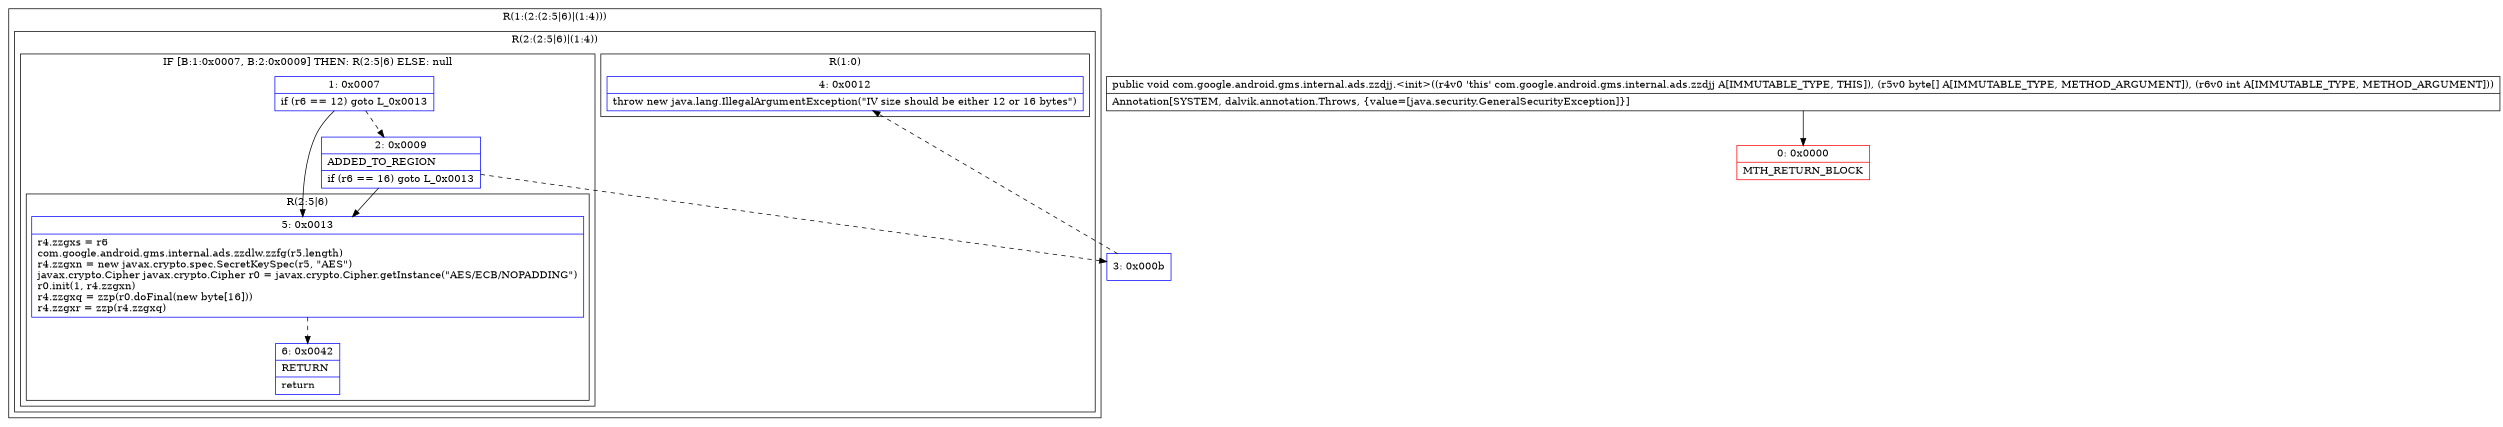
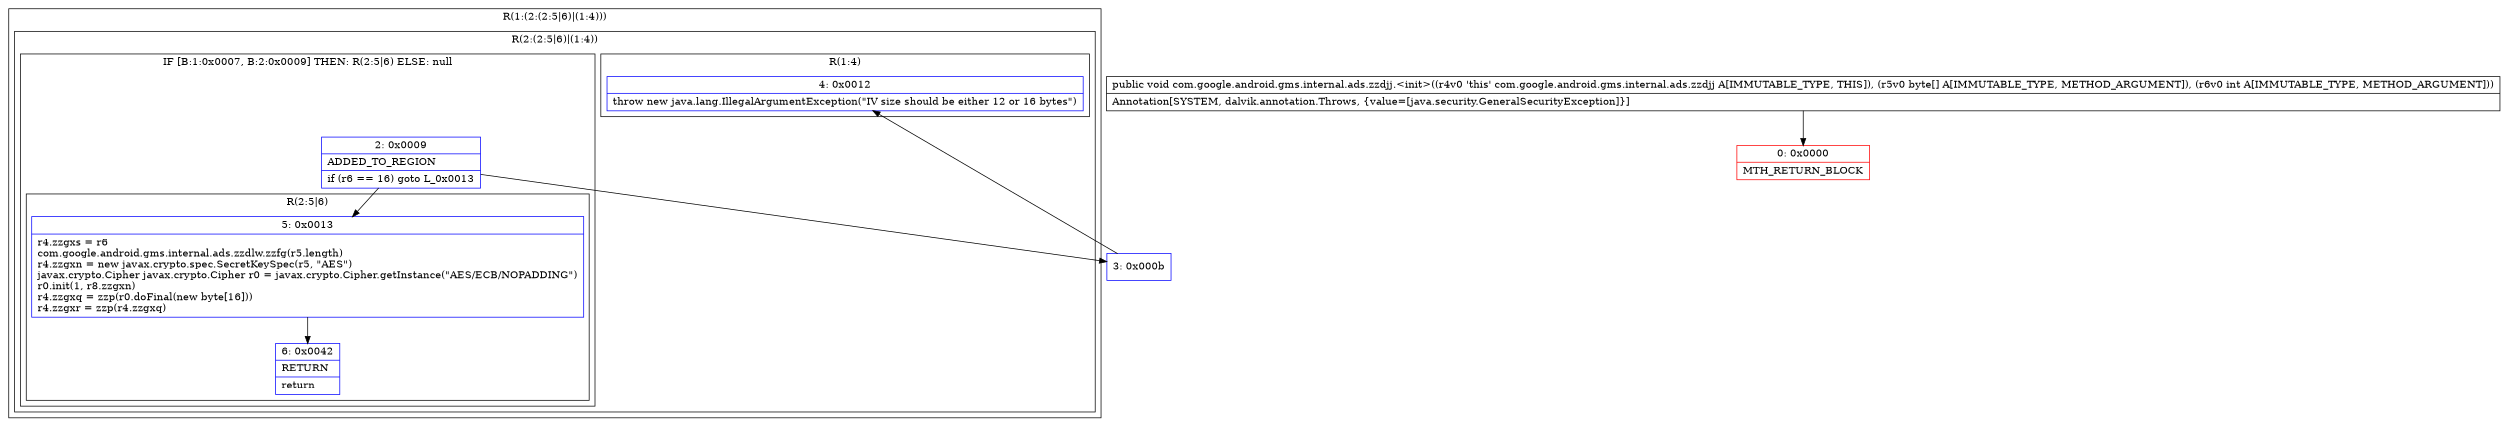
(845, 62) -> (845, 62)
(354, 94) -> none
(998, 184) -> (998, 184)
(790, 218) -> (790, 218)
(87, 286) -> (87, 286)
(308, 327) -> (308, 327)
